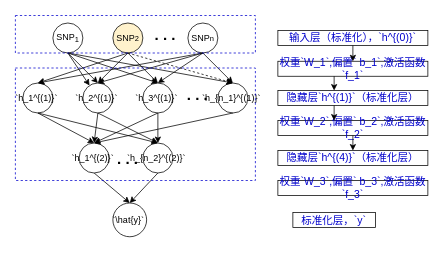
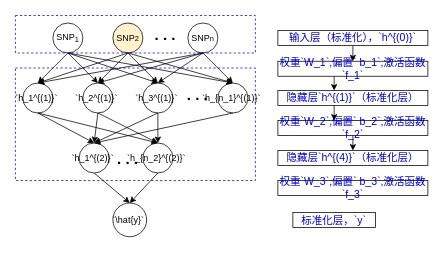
(176, 67) -> (176, 67)
(80, 71) -> (54, 67)
